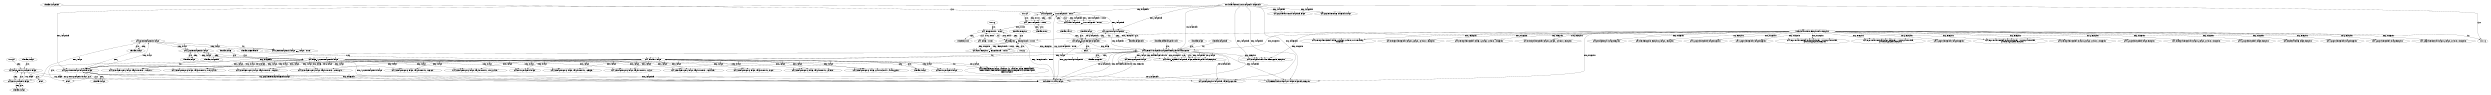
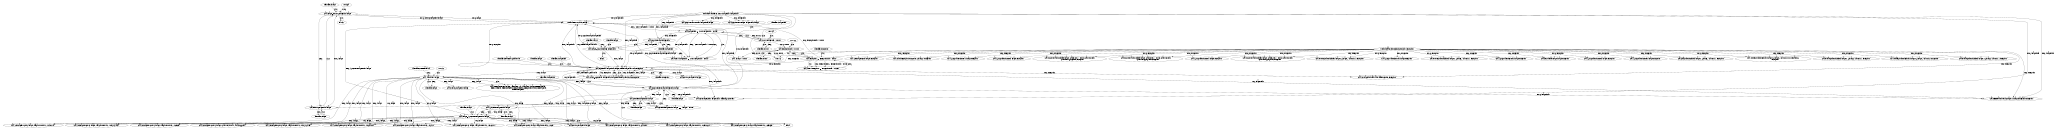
(1099, 37) -> (653, 51)
(1054, 47) -> (636, 29)
